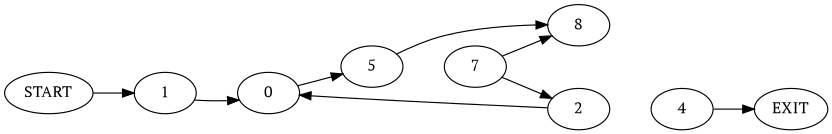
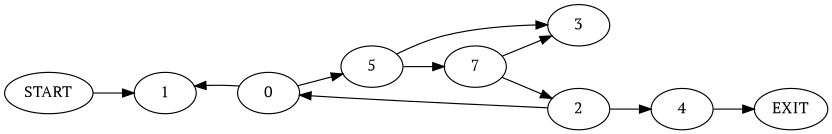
(579, 25) -> (579, 25)
none -> (418, 67)
(211, 101) -> (223, 85)
none -> (625, 109)
